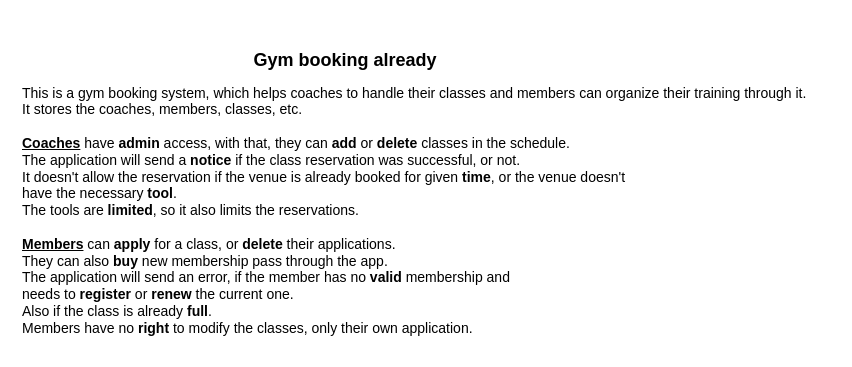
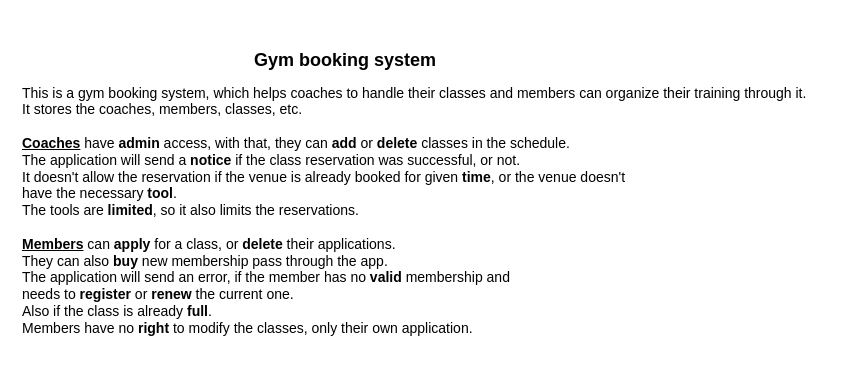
(346, 61) -> (346, 61)
